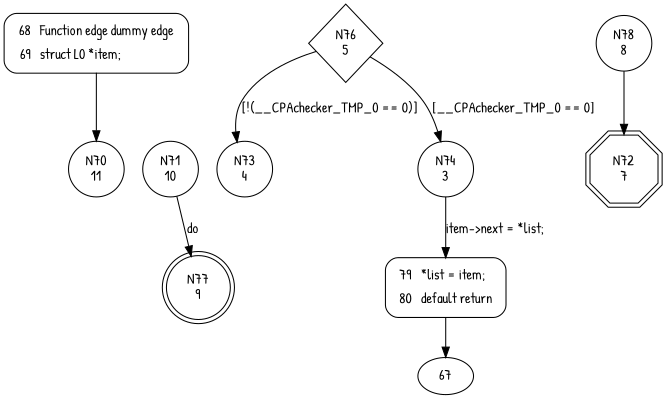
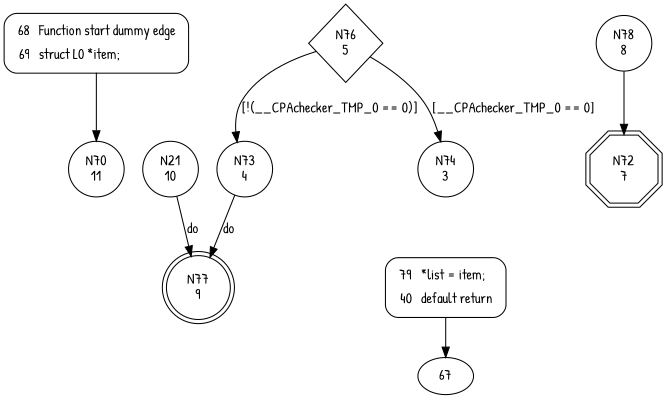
(107, 31) -> (107, 31)
(171, 169) -> (171, 169)
none -> (224, 221)
(446, 222) -> none
(406, 299) -> (407, 299)
